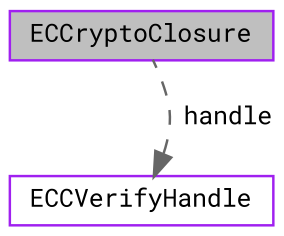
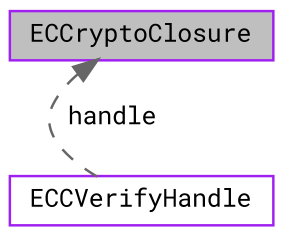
(169, 106) -> (51, 131)
